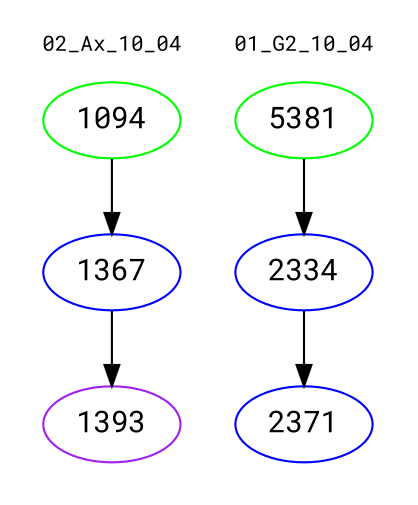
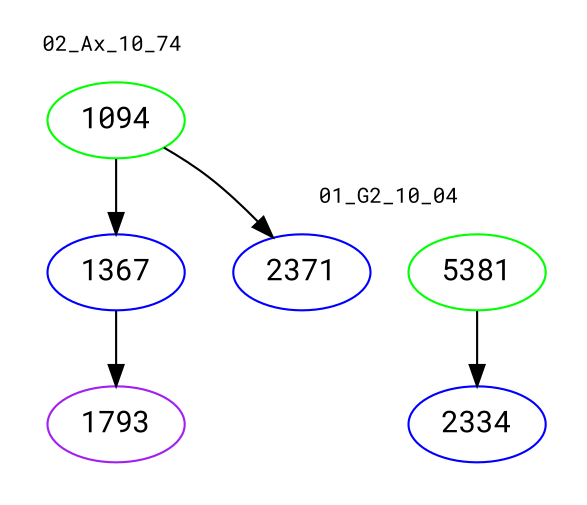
(113, 45) -> (113, 45)
(304, 338) -> (232, 197)
(112, 424) -> (116, 424)
